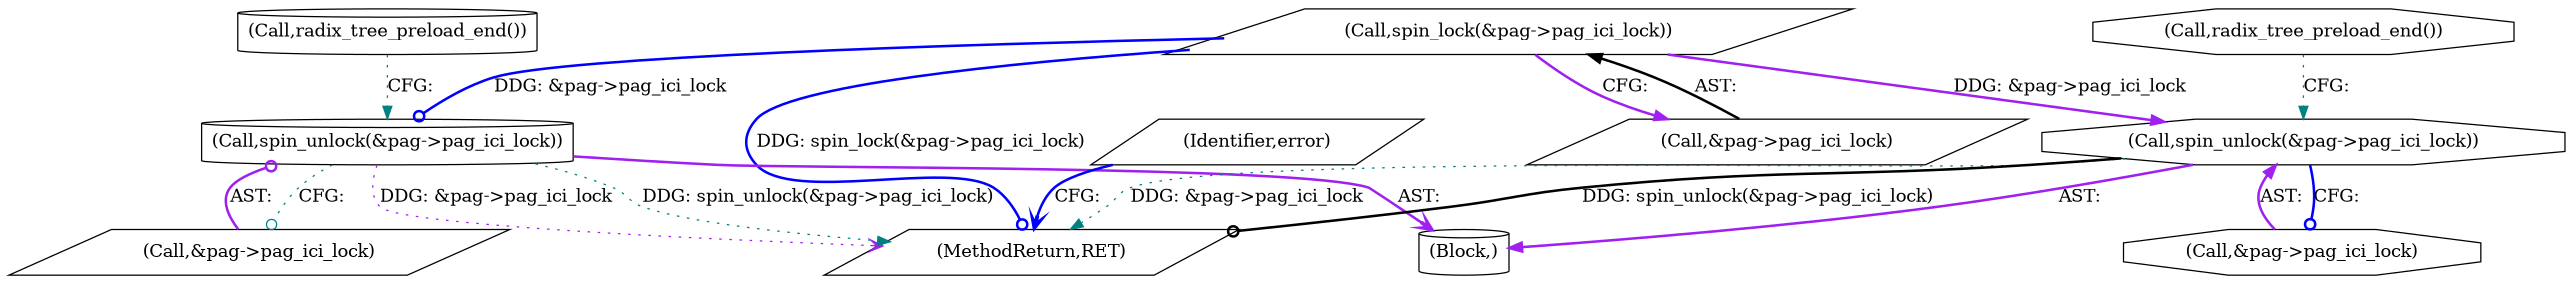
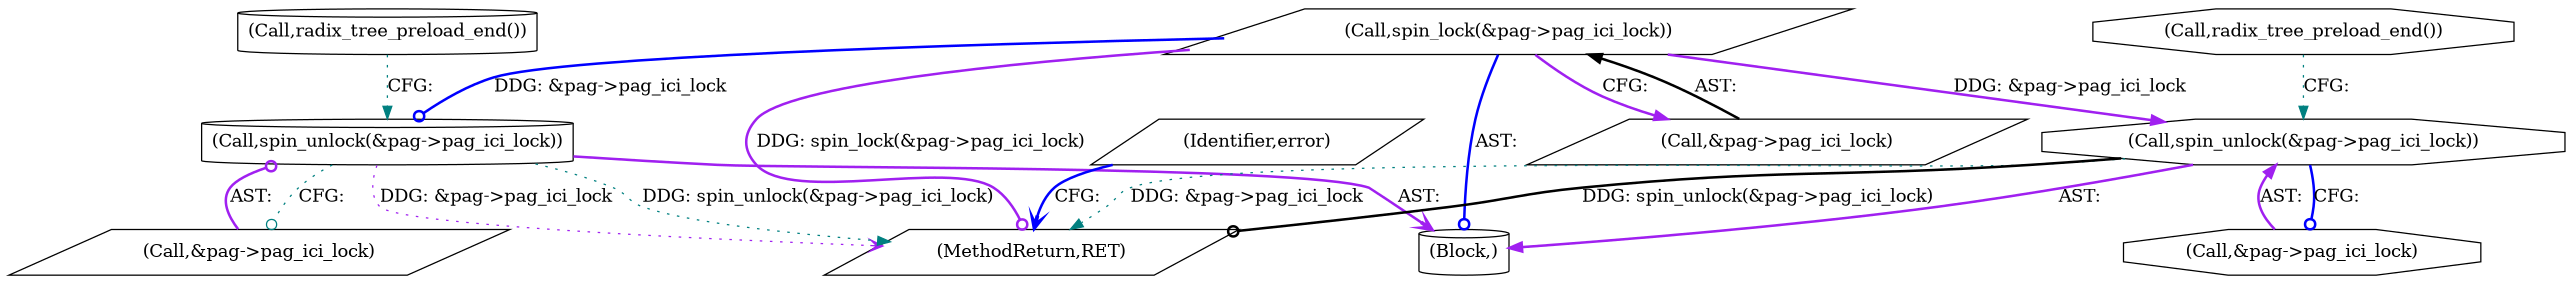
(805, 98) -> (805, 98)
none -> (1472, 135)
